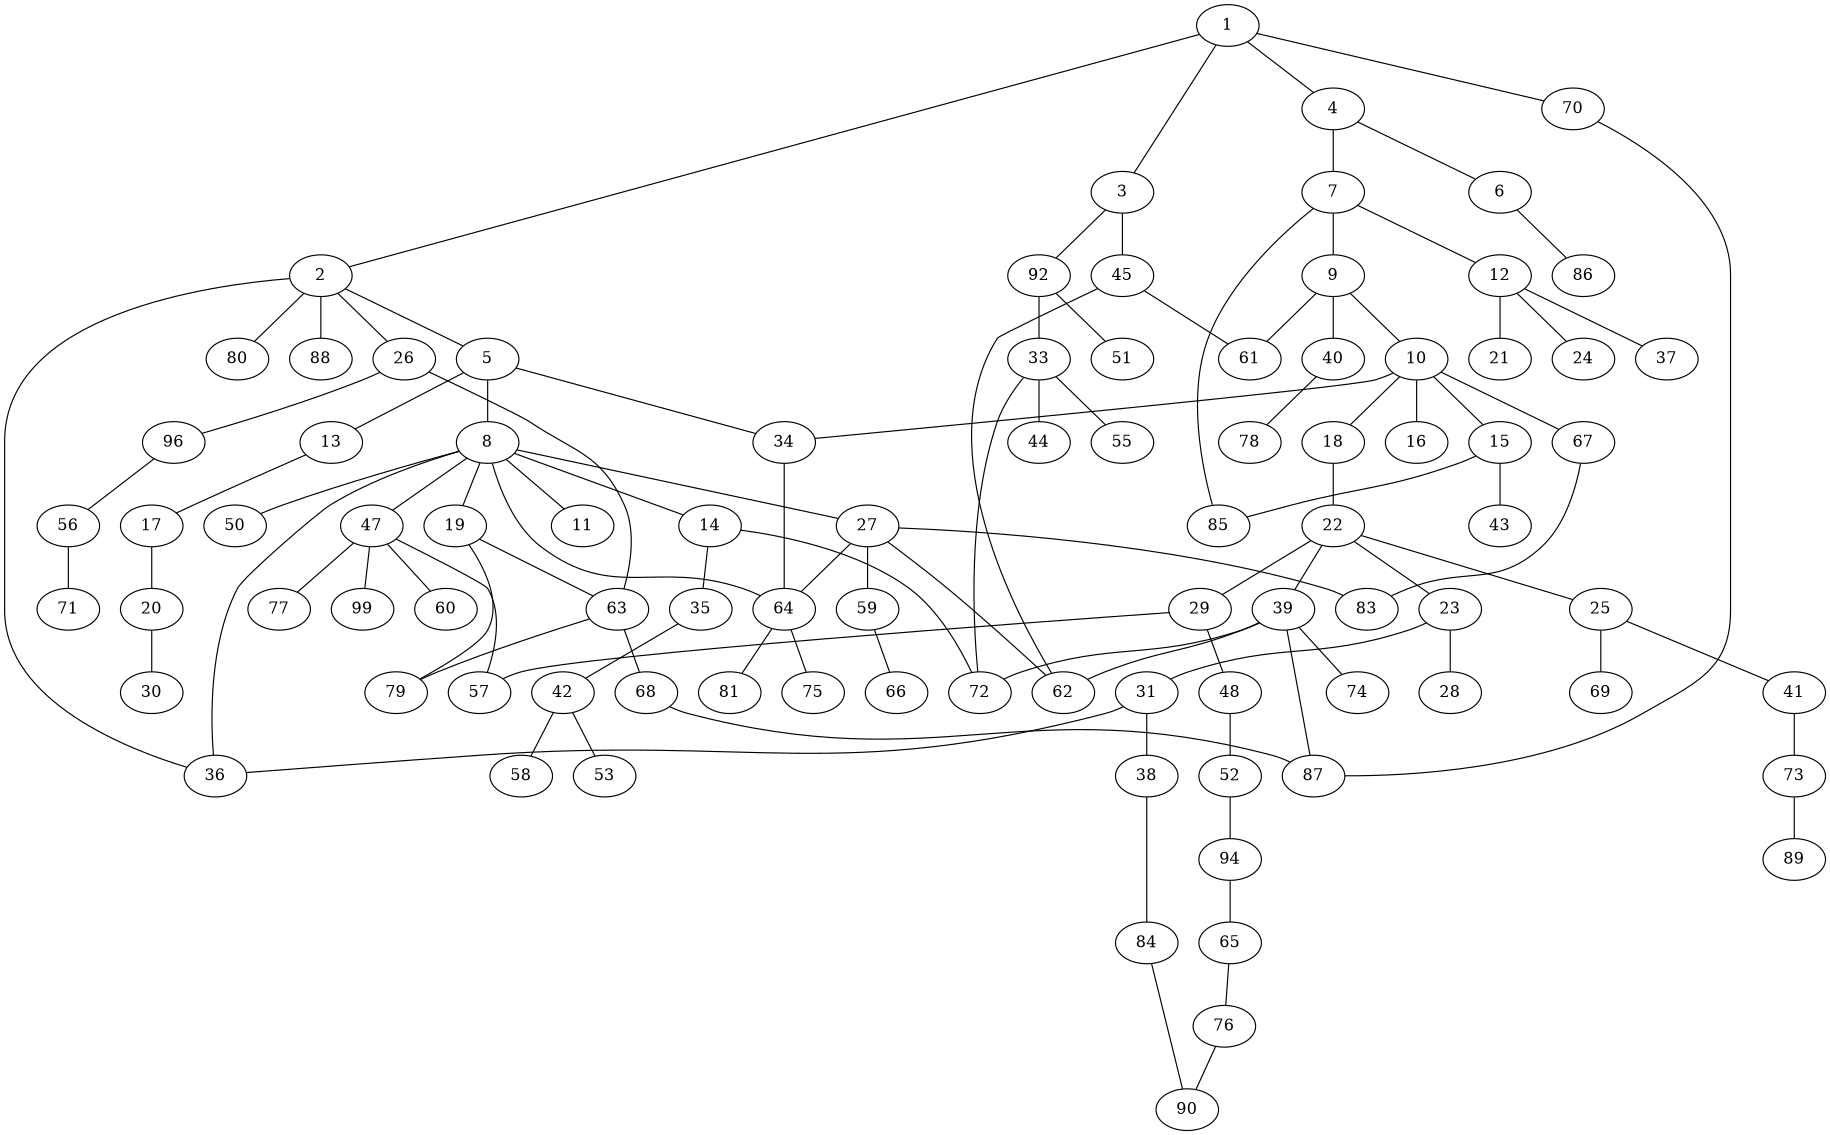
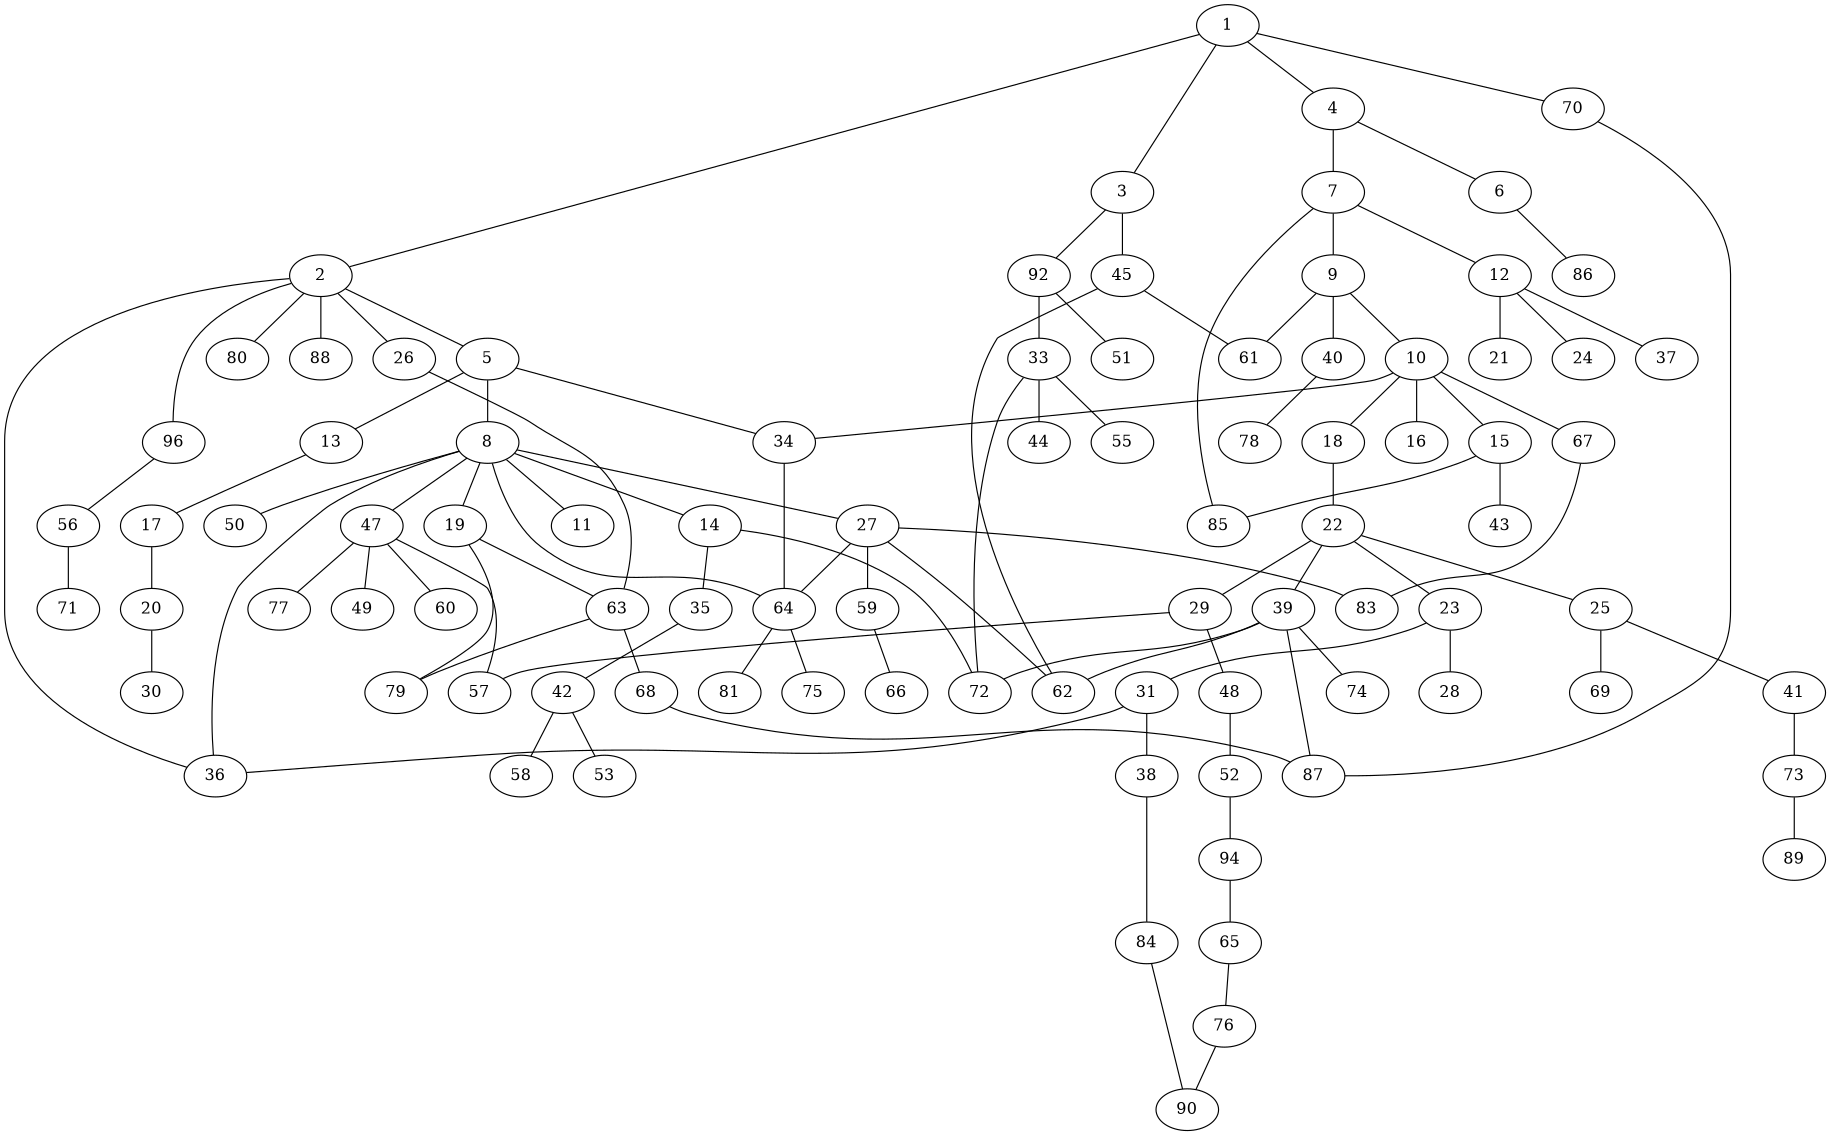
(292, 405) -> (204, 329)
(363, 609) -> (363, 609)
